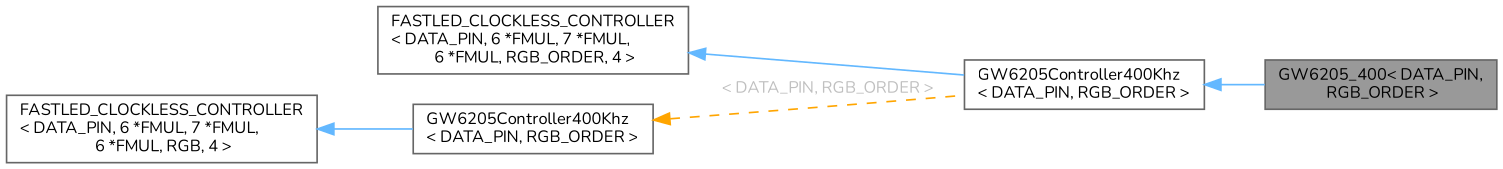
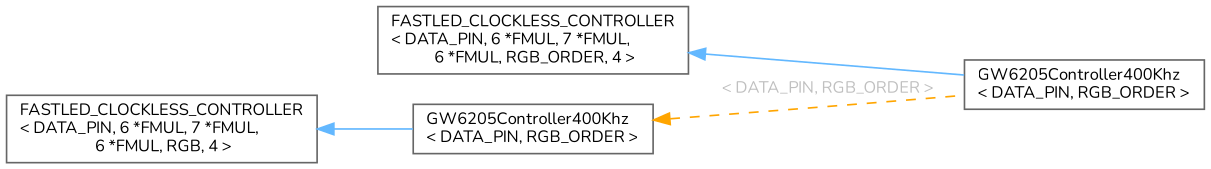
(1381, 85) -> none
